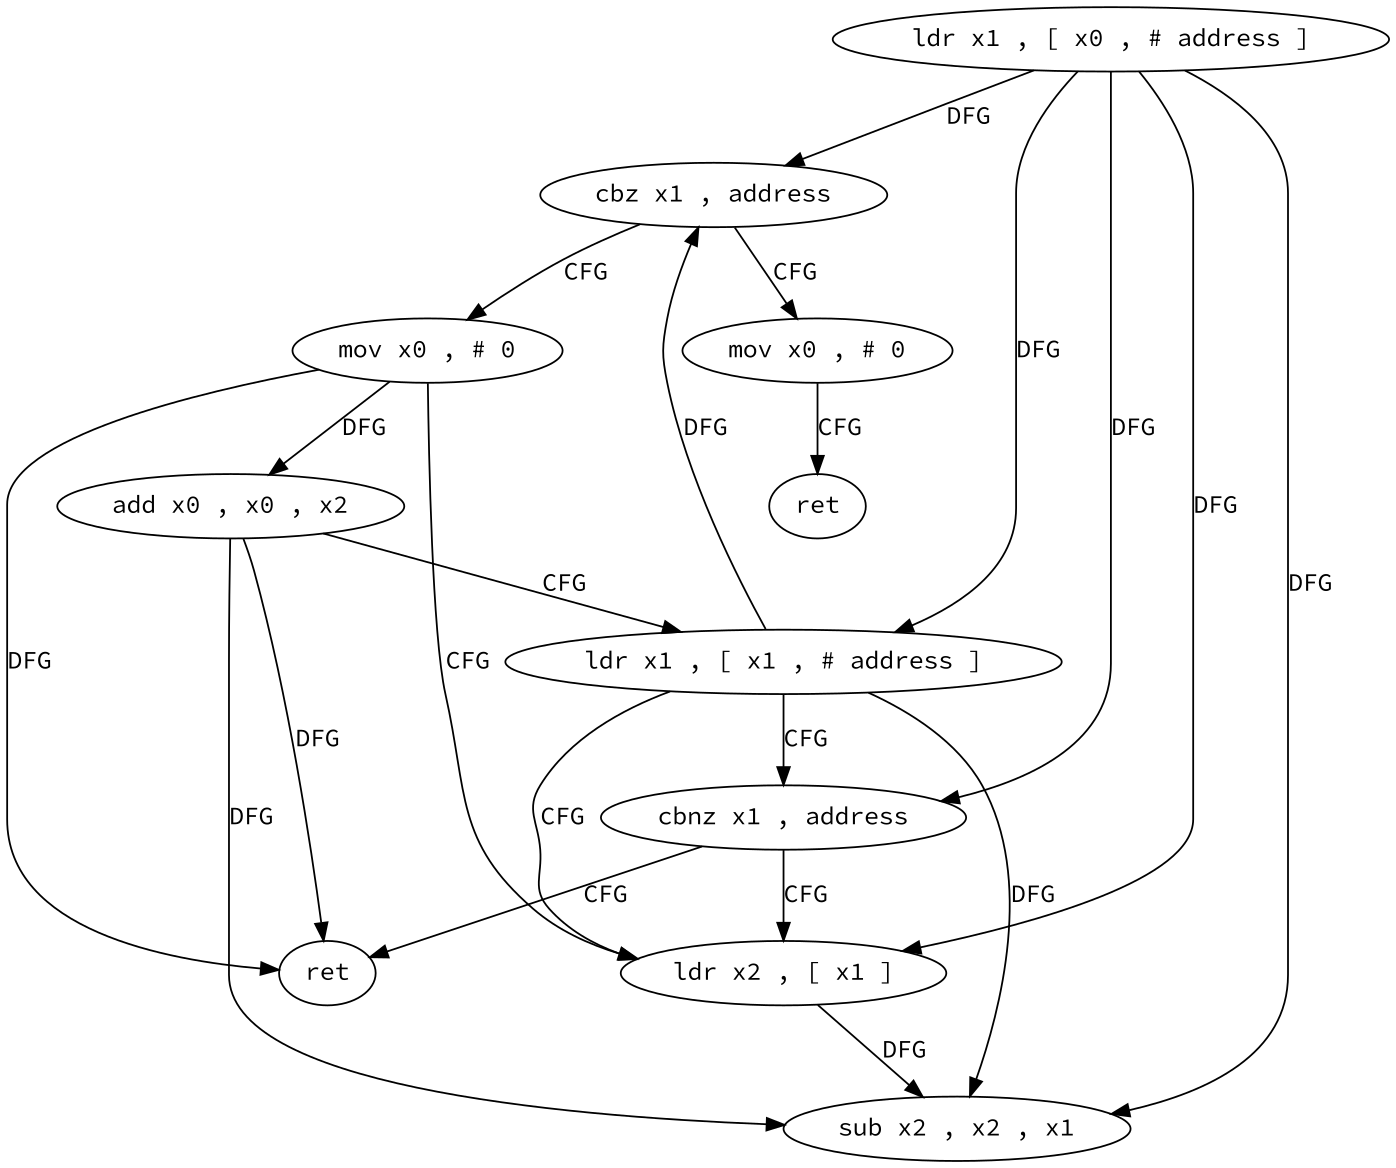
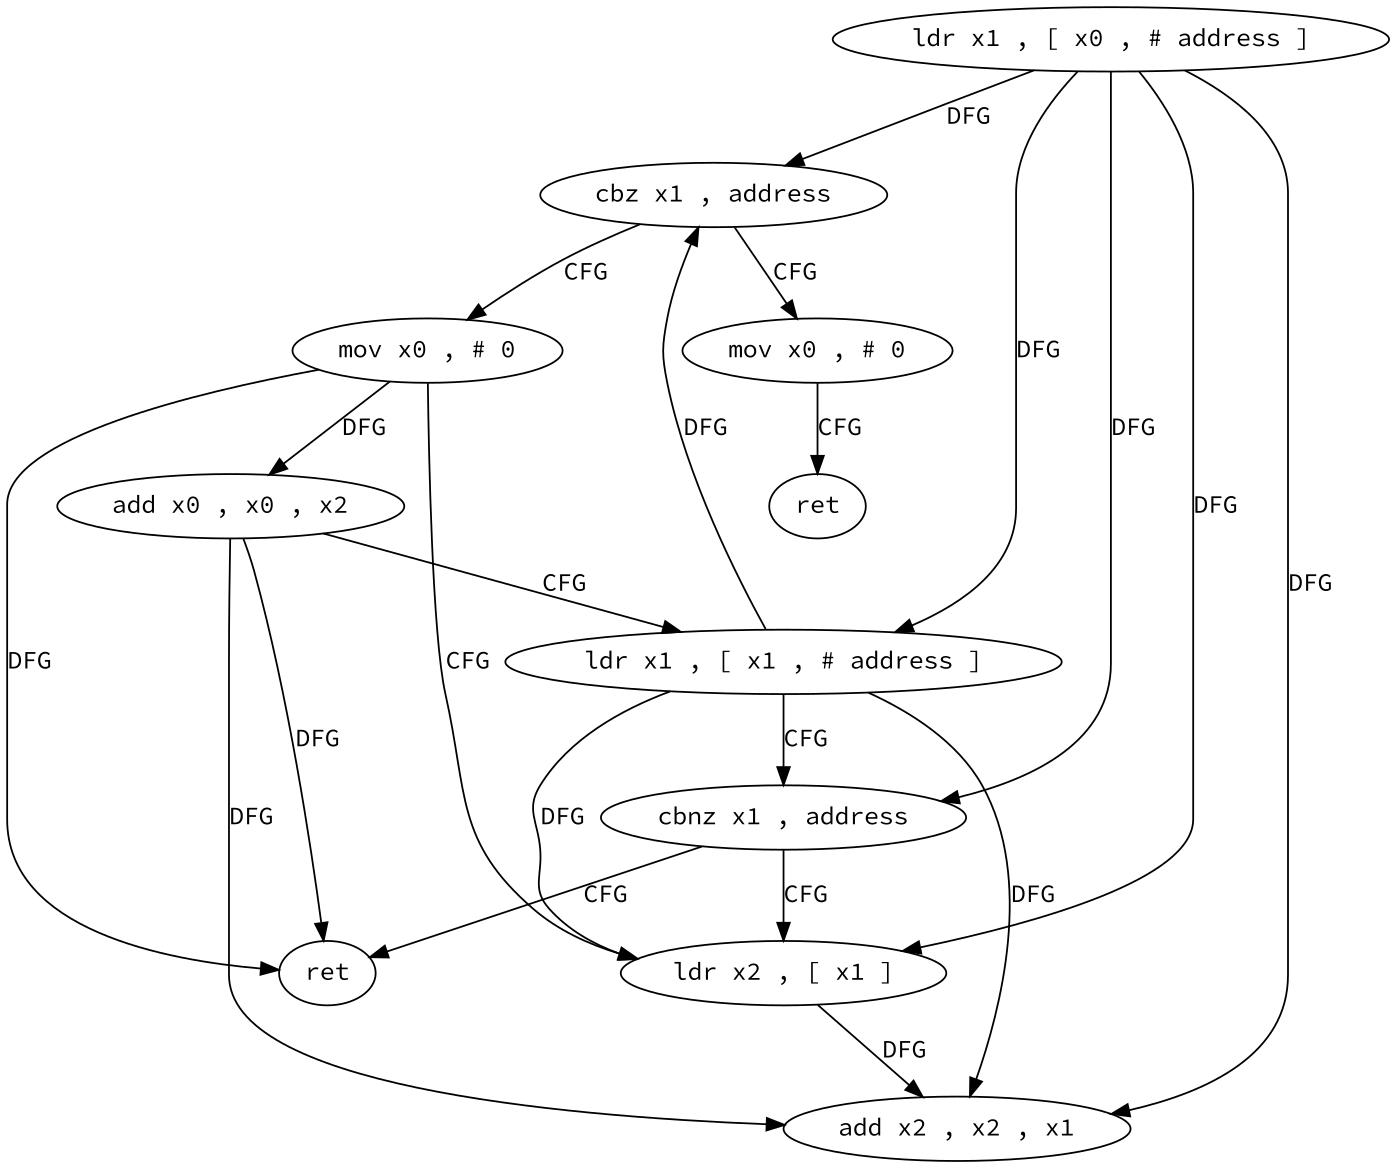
(563, 818) -> (563, 818)
(957, 1129) -> (957, 1129)
